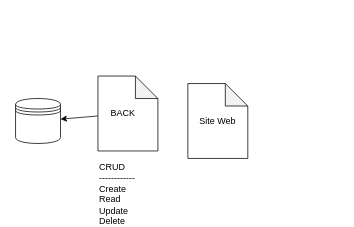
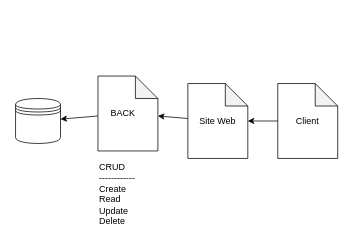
none -> (176, 118)
none -> (277, 121)
none -> (308, 121)
